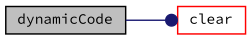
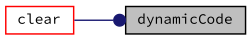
(146, 20) -> (94, 20)
